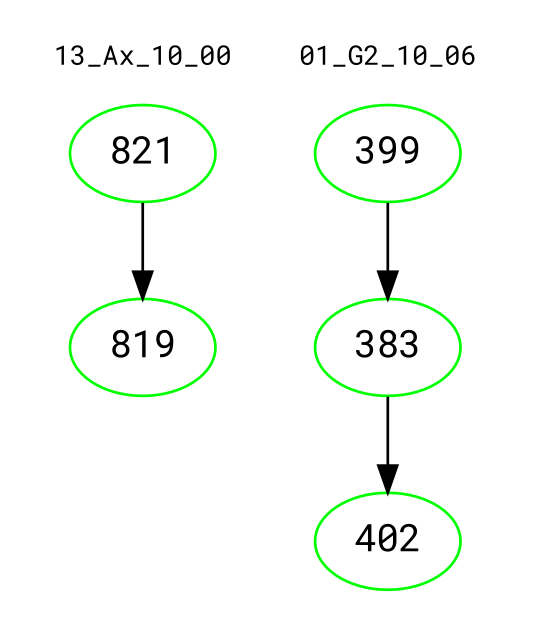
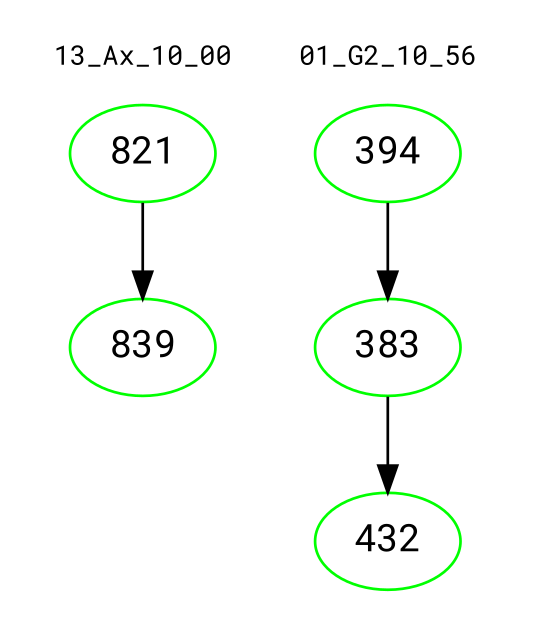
(389, 58) -> (389, 58)
(388, 154) -> (388, 154)
(143, 347) -> (143, 347)
(388, 541) -> (388, 541)
